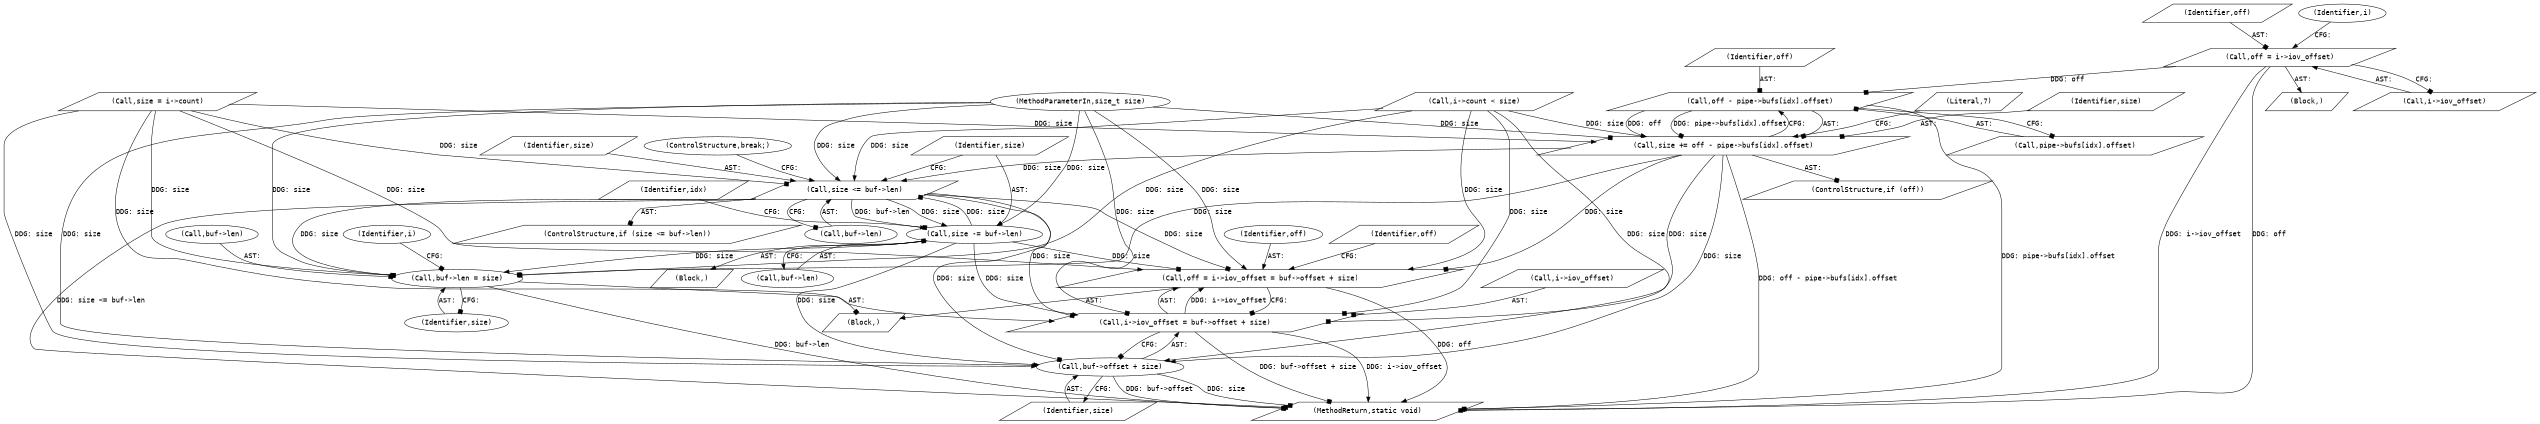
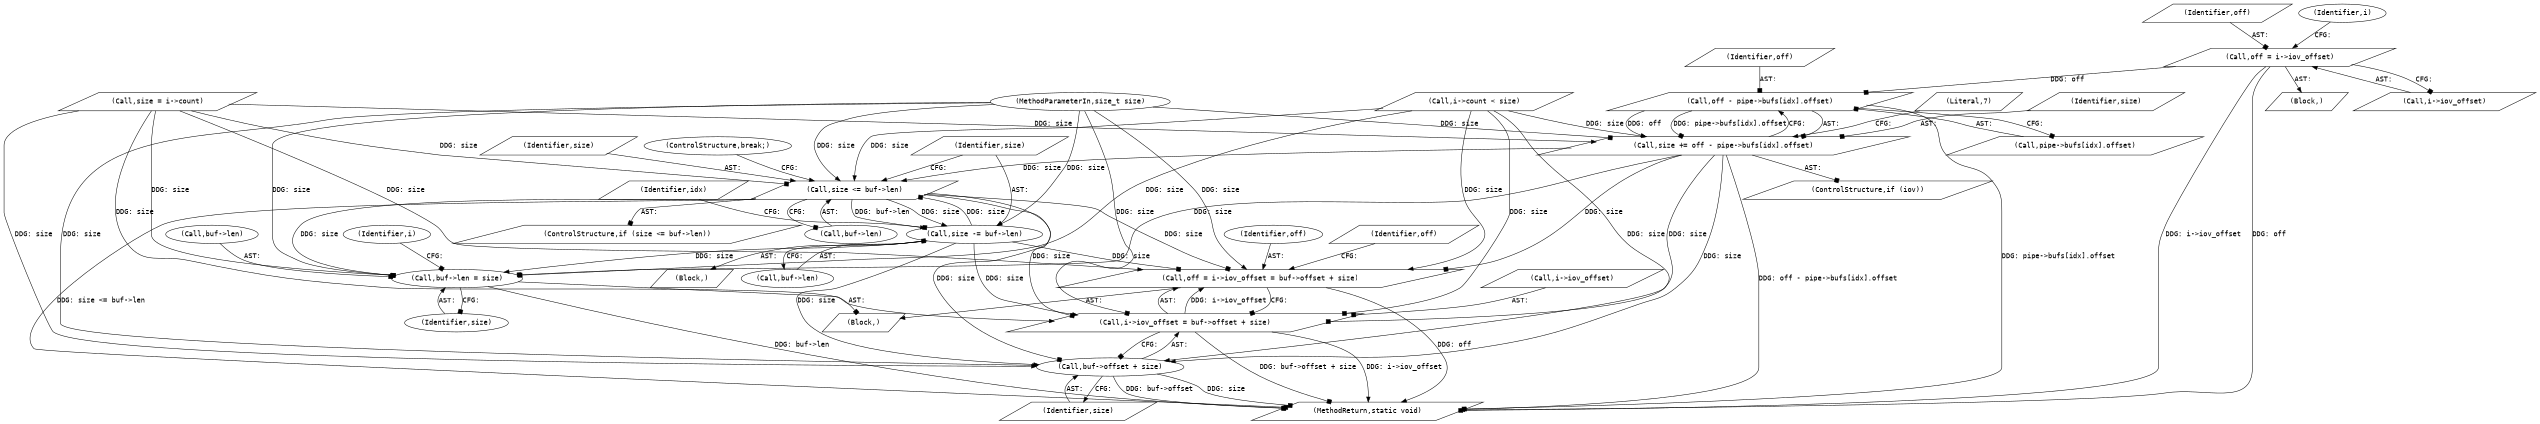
(1868, 190) -> (1868, 190)
